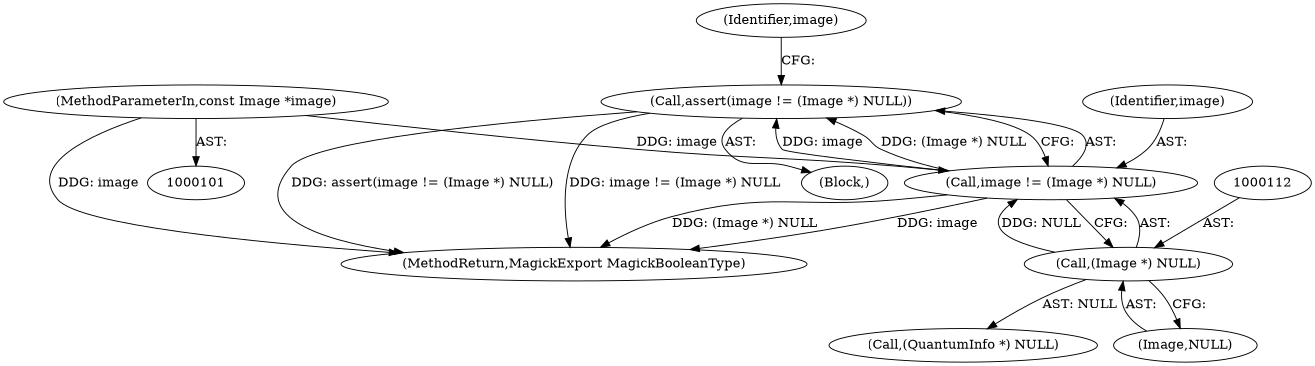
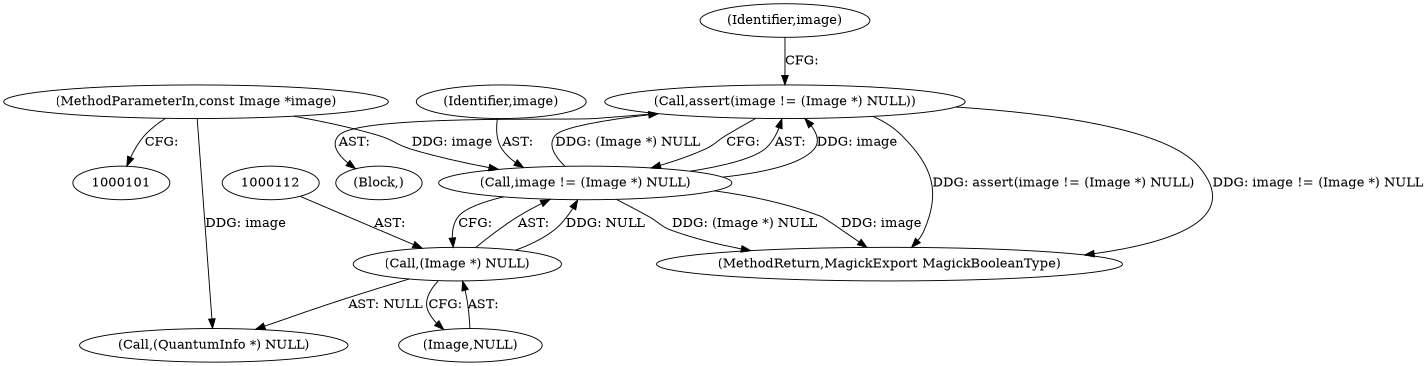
(214, 142) -> (164, 142)
(153, 228) -> (205, 219)
